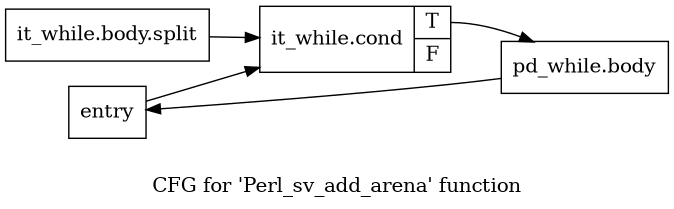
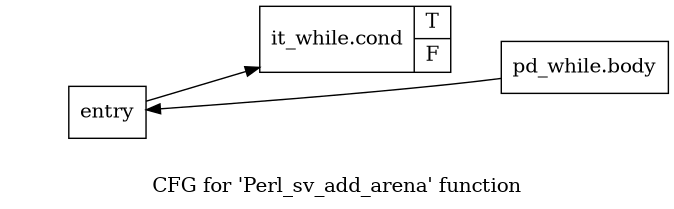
(486, 27) -> none
(107, 35) -> none
